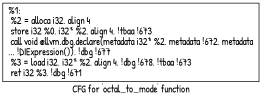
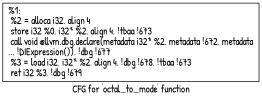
(45, 73) -> (45, 73)
